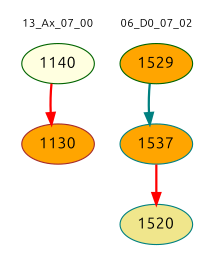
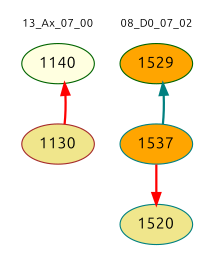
(157, 24) -> (157, 24)
(51, 98) -> (66, 110)
(149, 98) -> (164, 110)
(58, 144) -> (58, 144)
